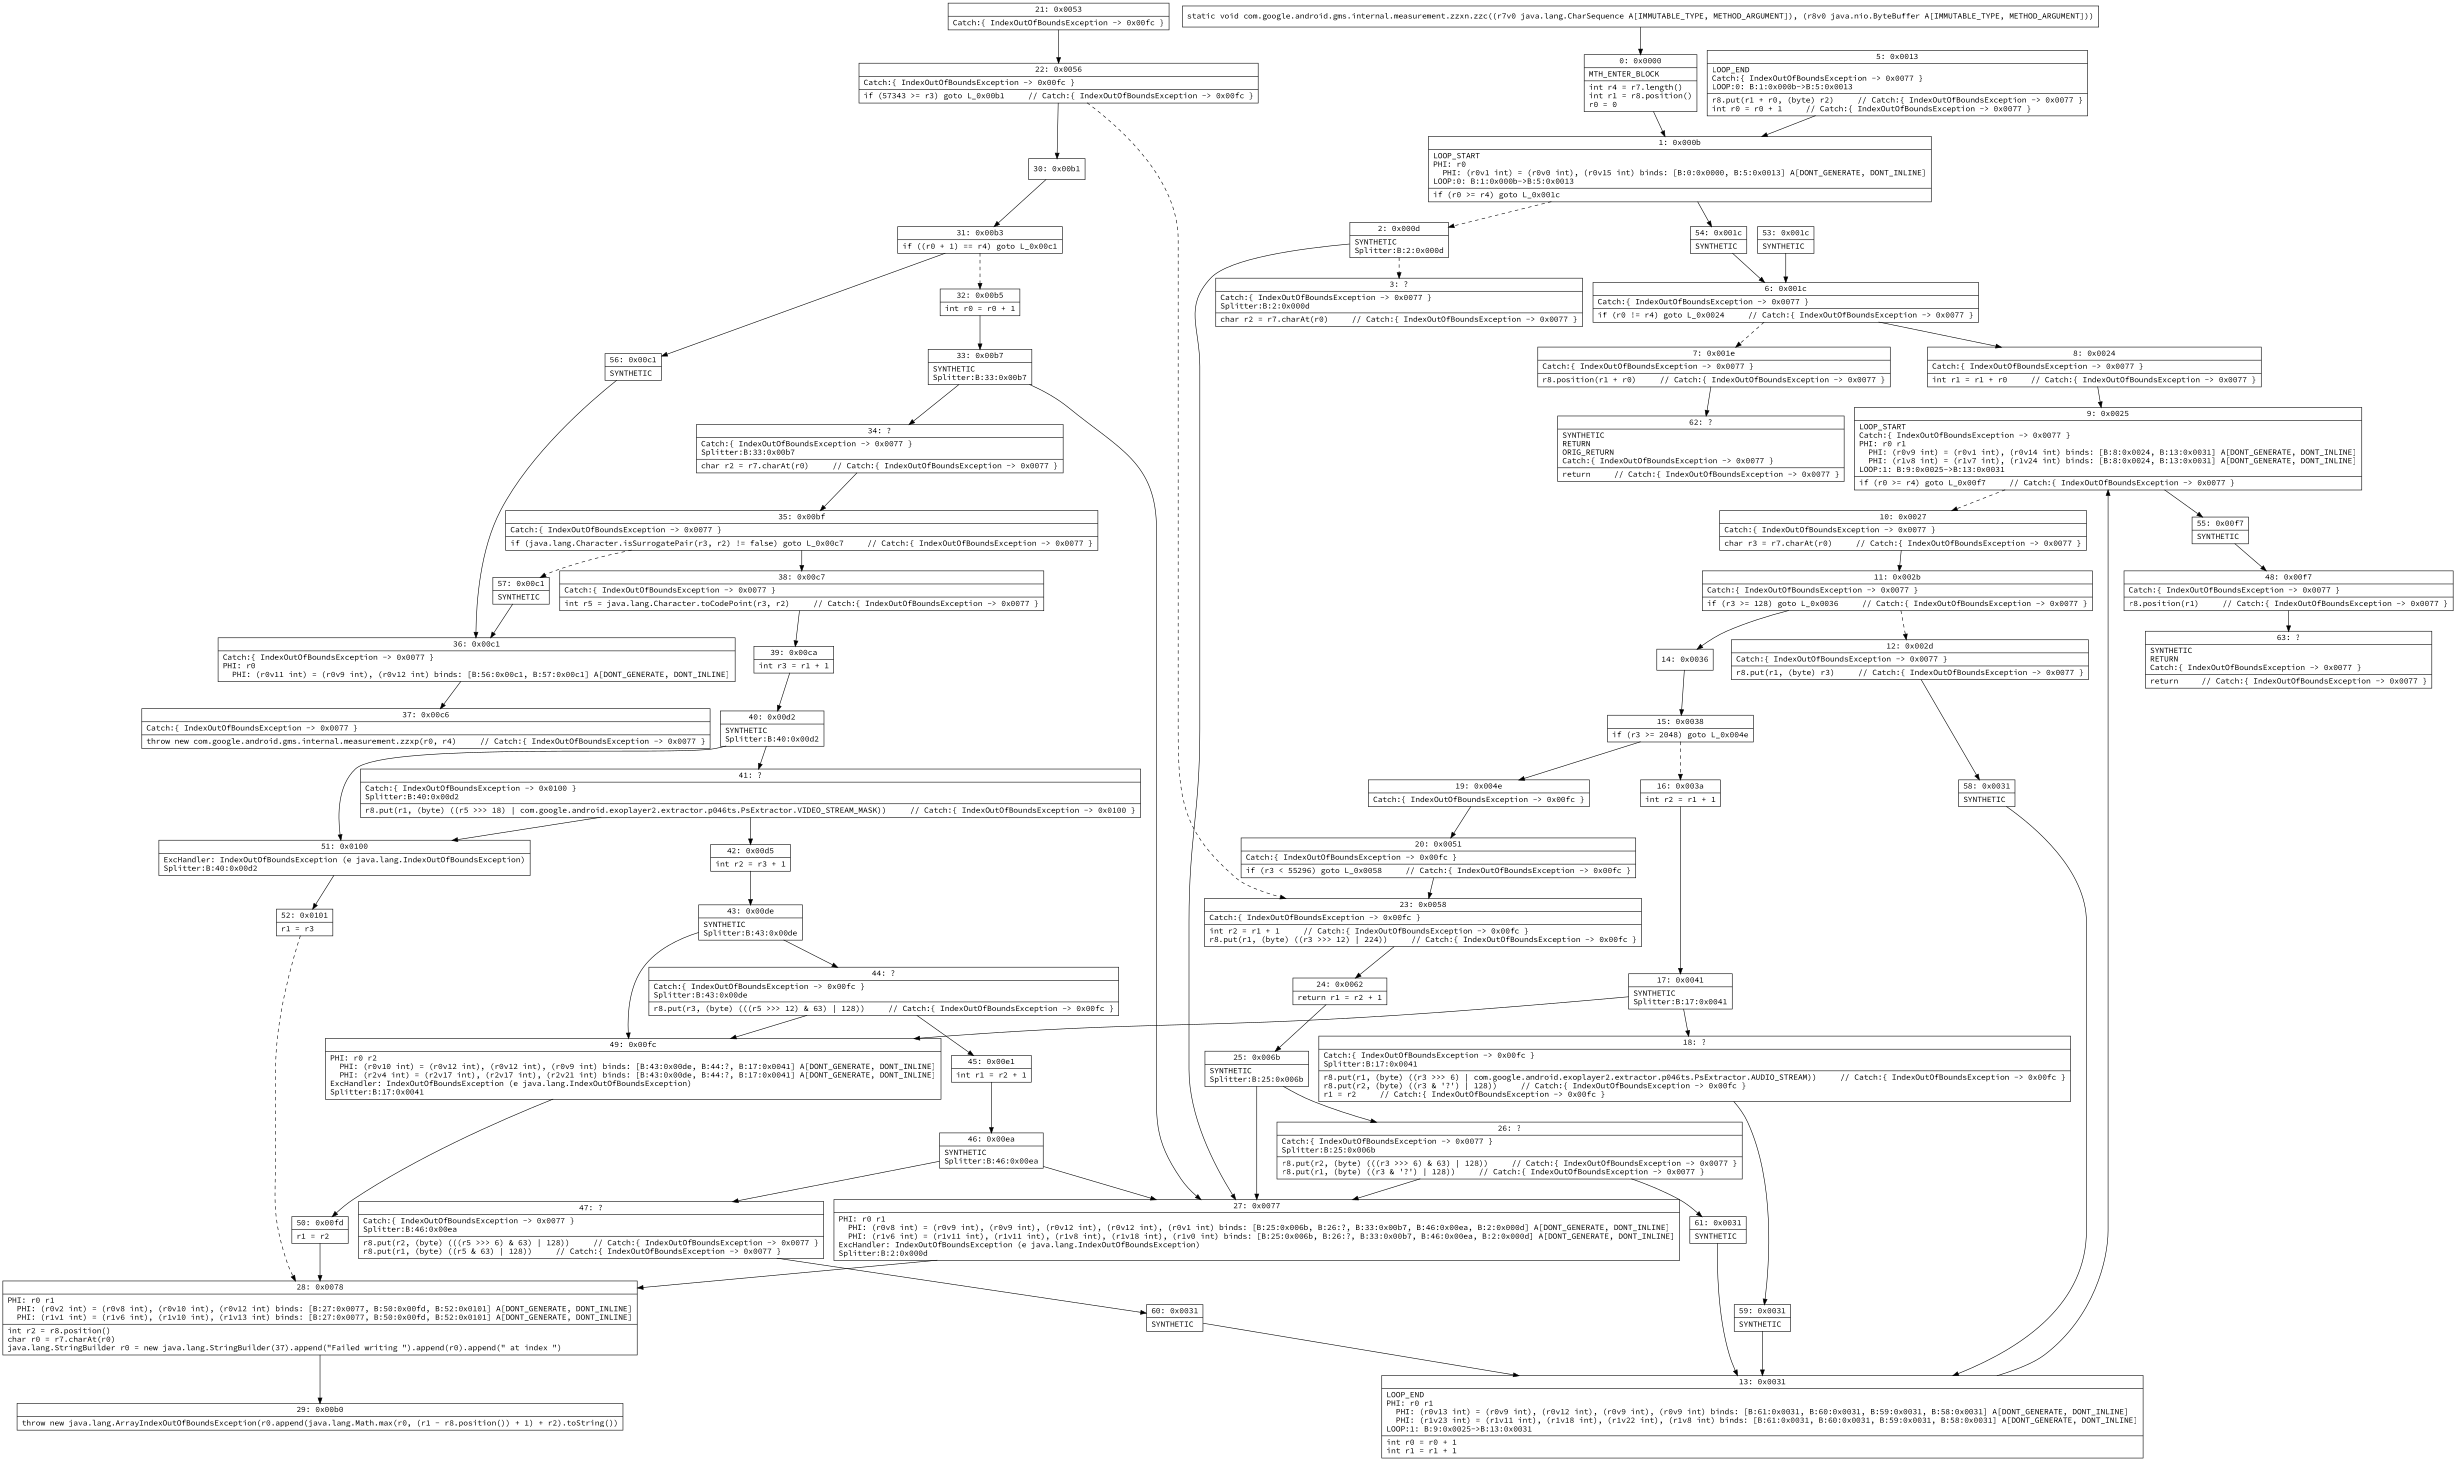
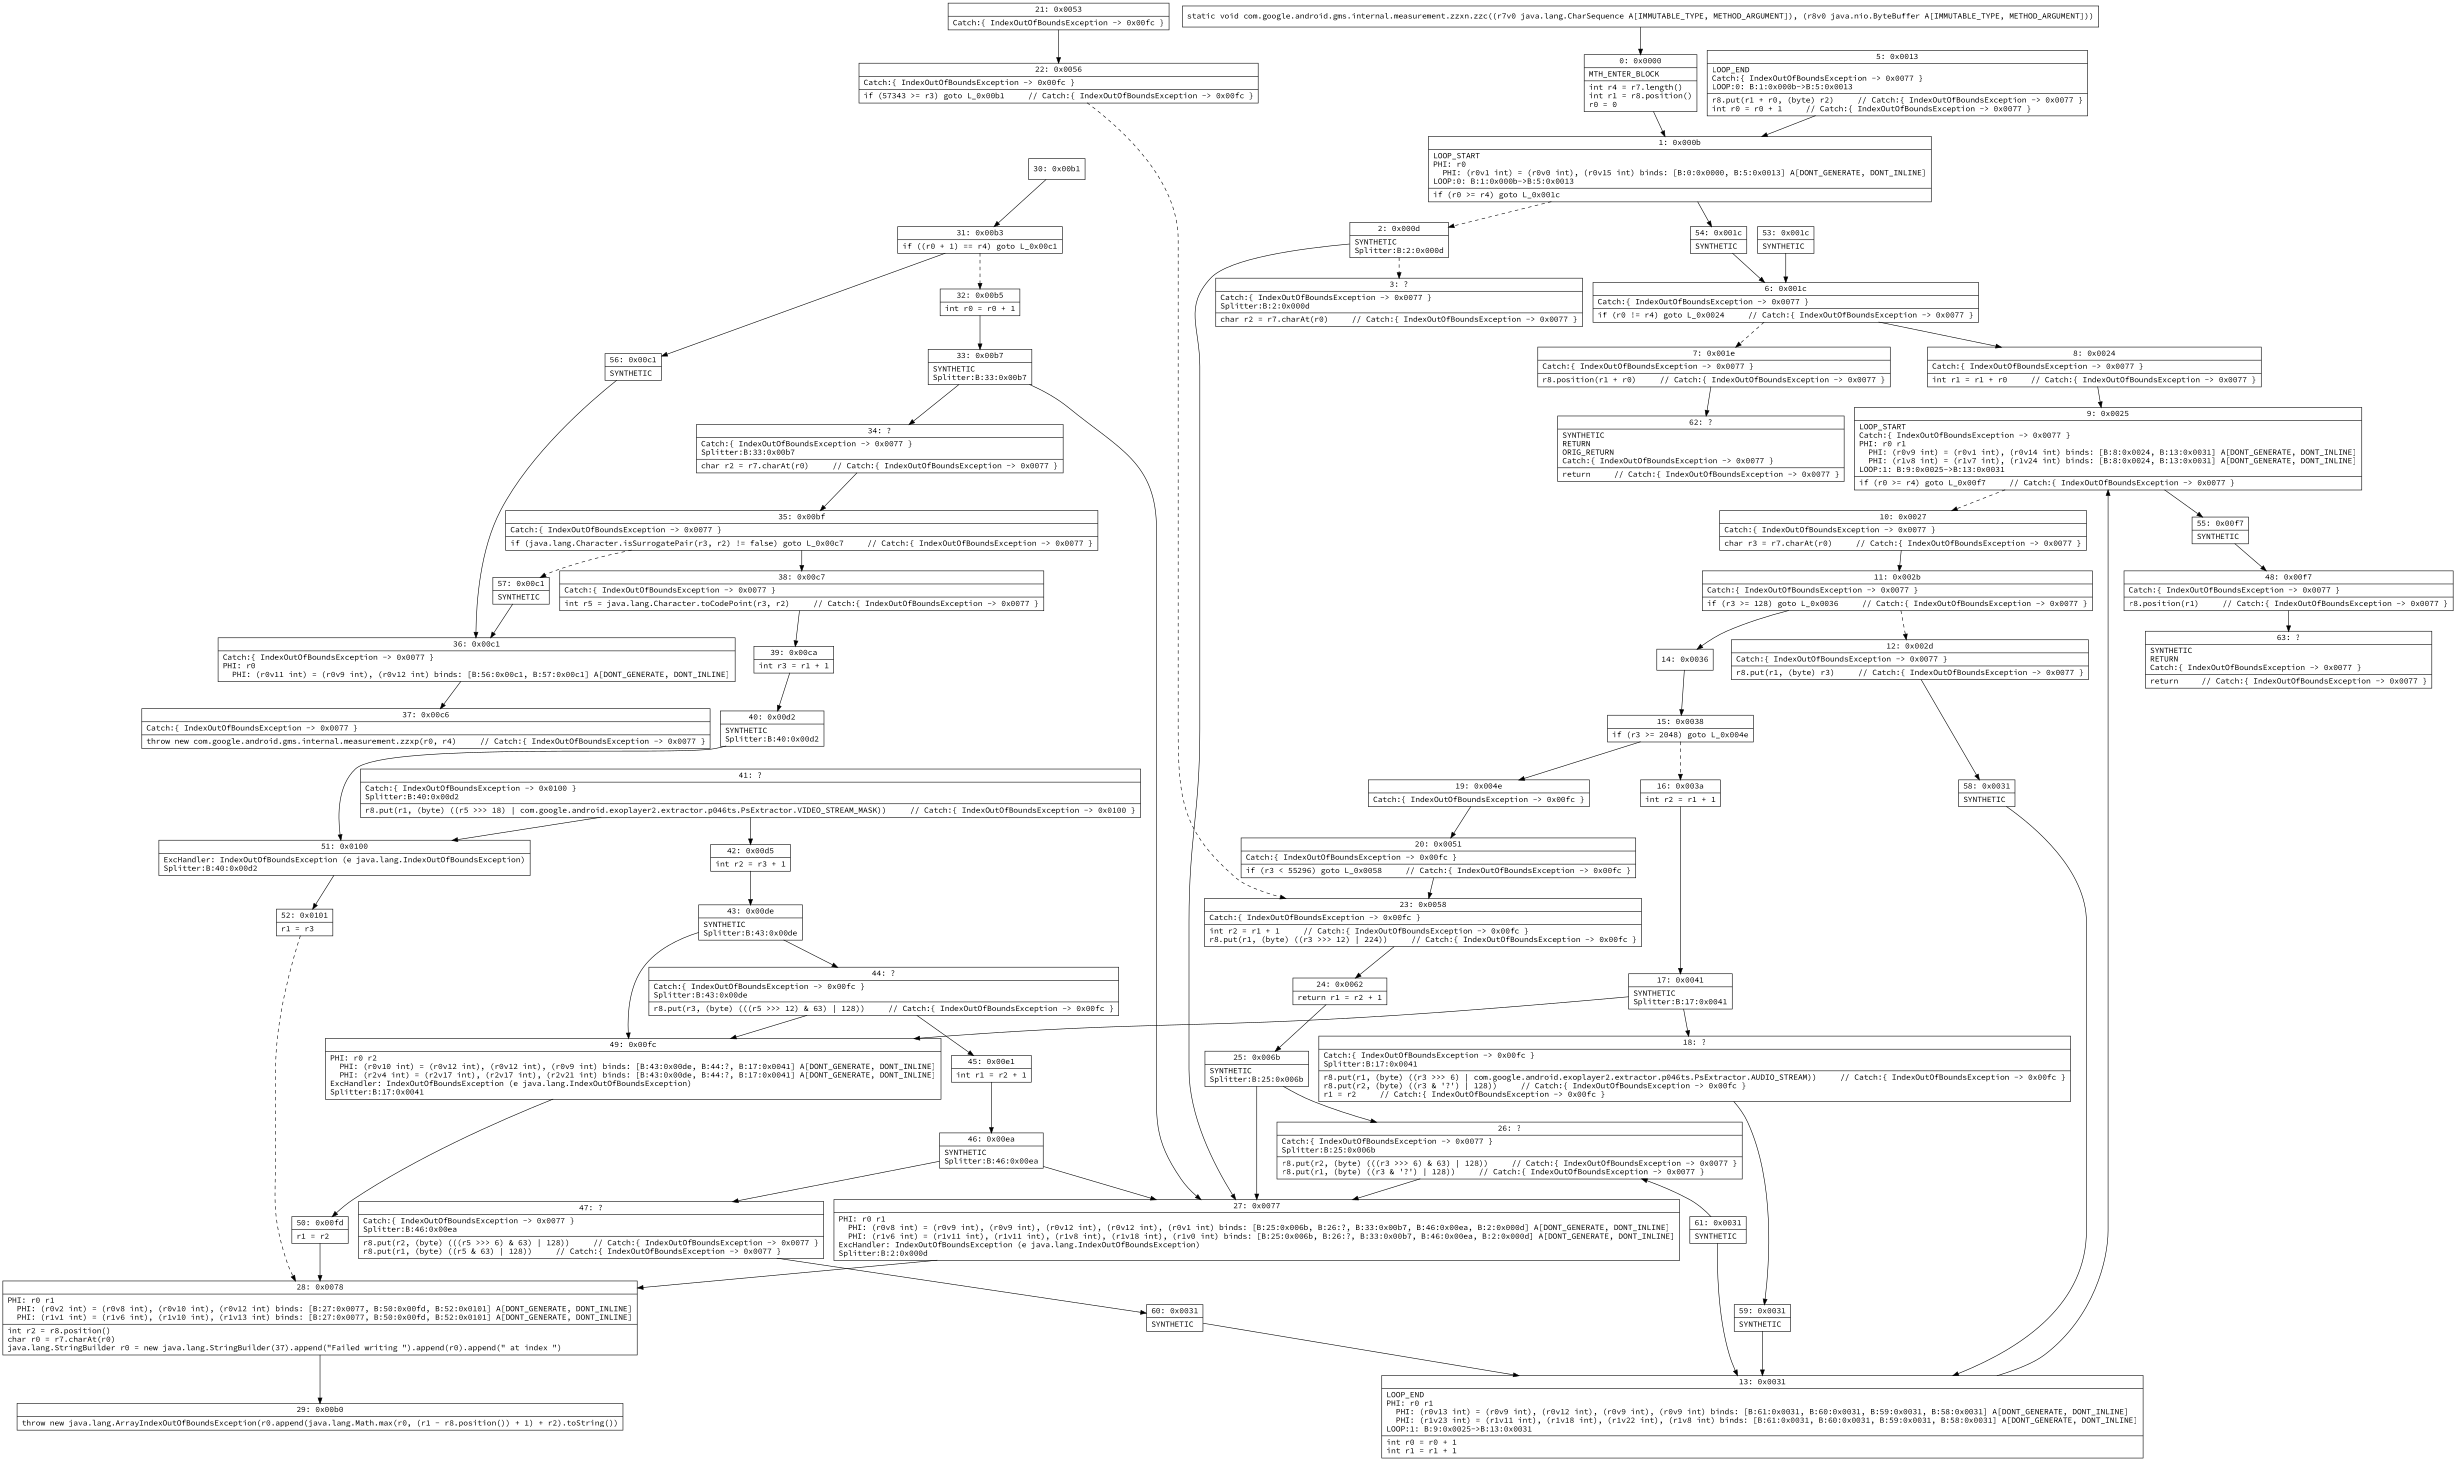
(1058, 128) -> none
(763, 755) -> none
(1666, 1193) -> (1681, 1195)
